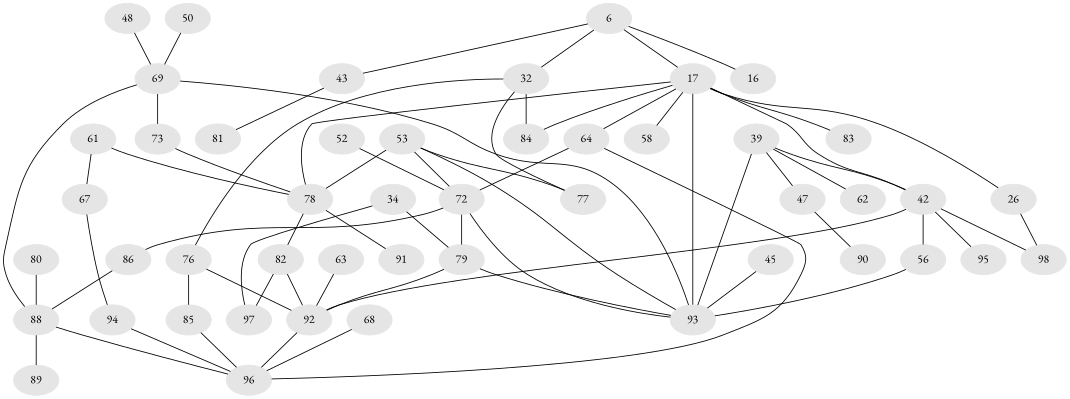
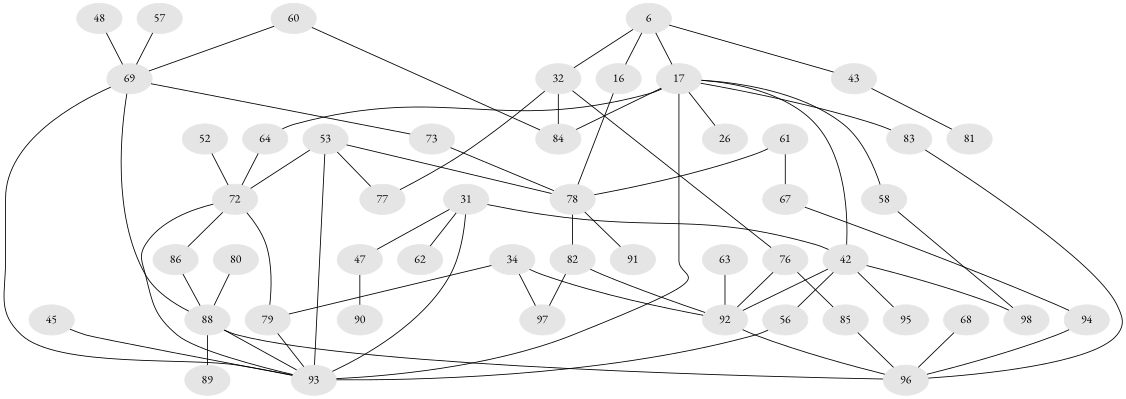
(188, 18) -> (160, 18)
none -> (294, 18)
(460, 105) -> (596, 139)
(756, 139) -> (466, 199)
(1029, 230) -> (950, 255)
(403, 285) -> (615, 296)
(674, 348) -> (1111, 297)
none -> (260, 350)
